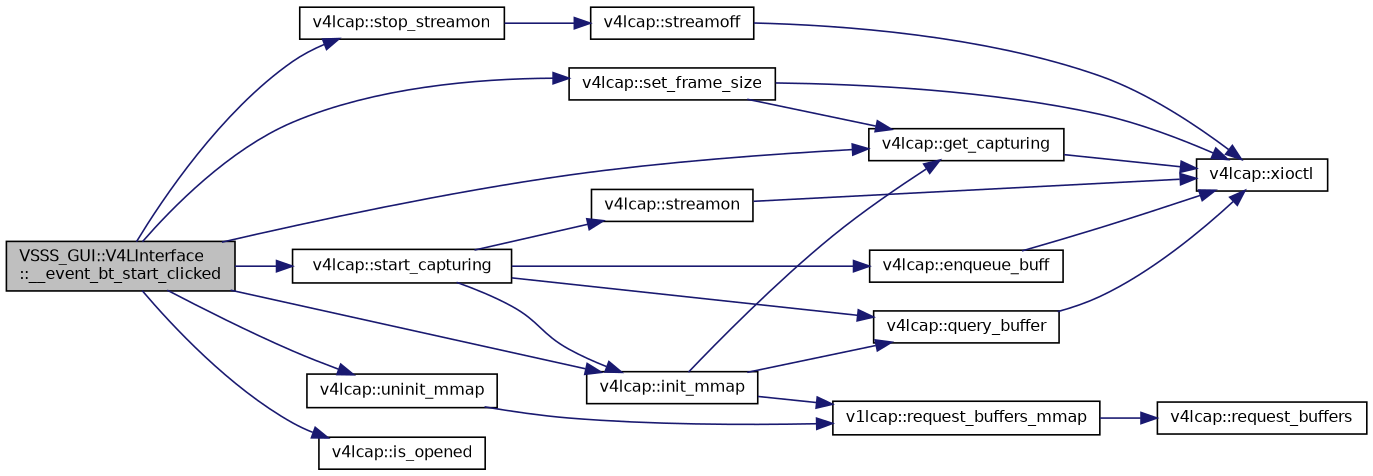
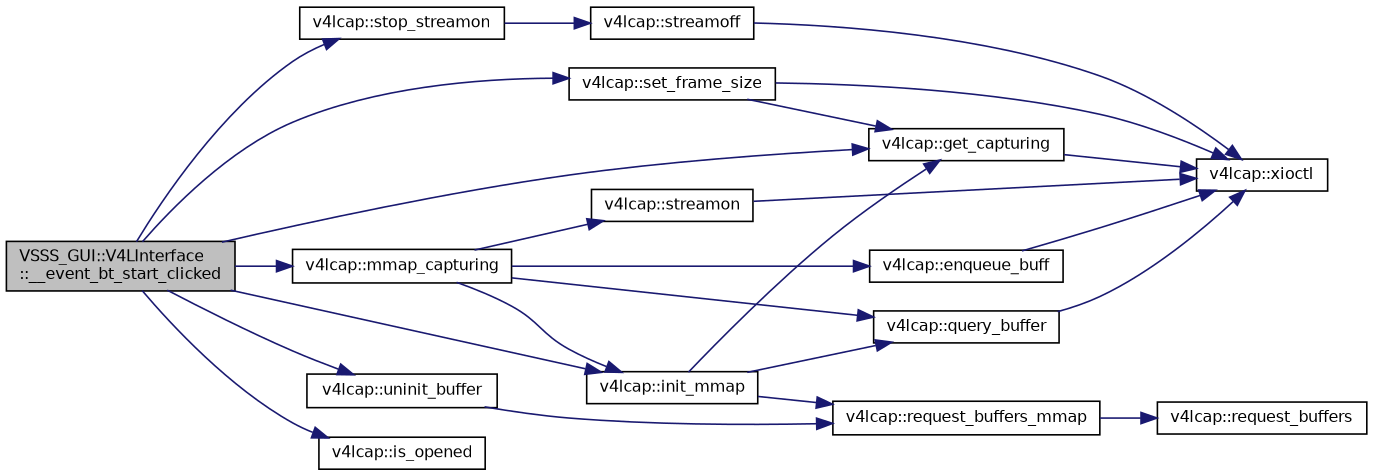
(402, 266) -> (402, 266)
(402, 391) -> (402, 391)
(966, 418) -> (966, 418)
